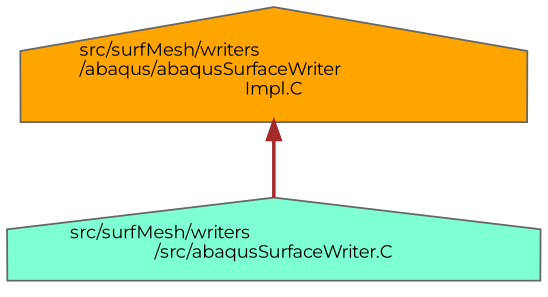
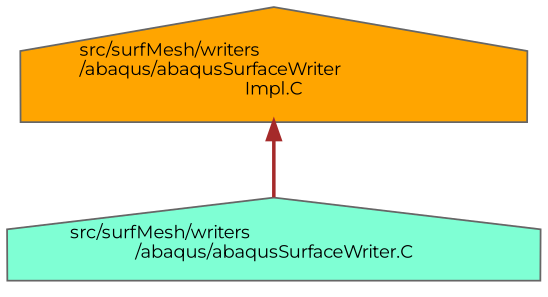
(274, 244) -> (274, 244)
